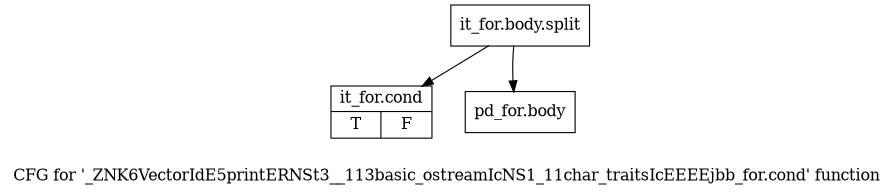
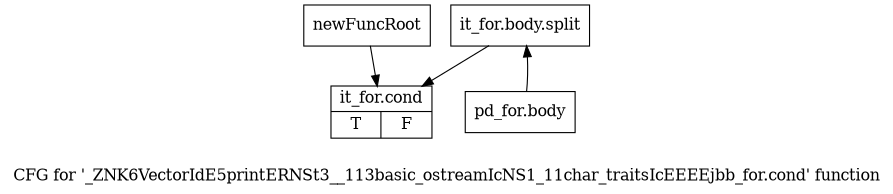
none -> (367, 26)
(513, 63) -> (528, 74)
